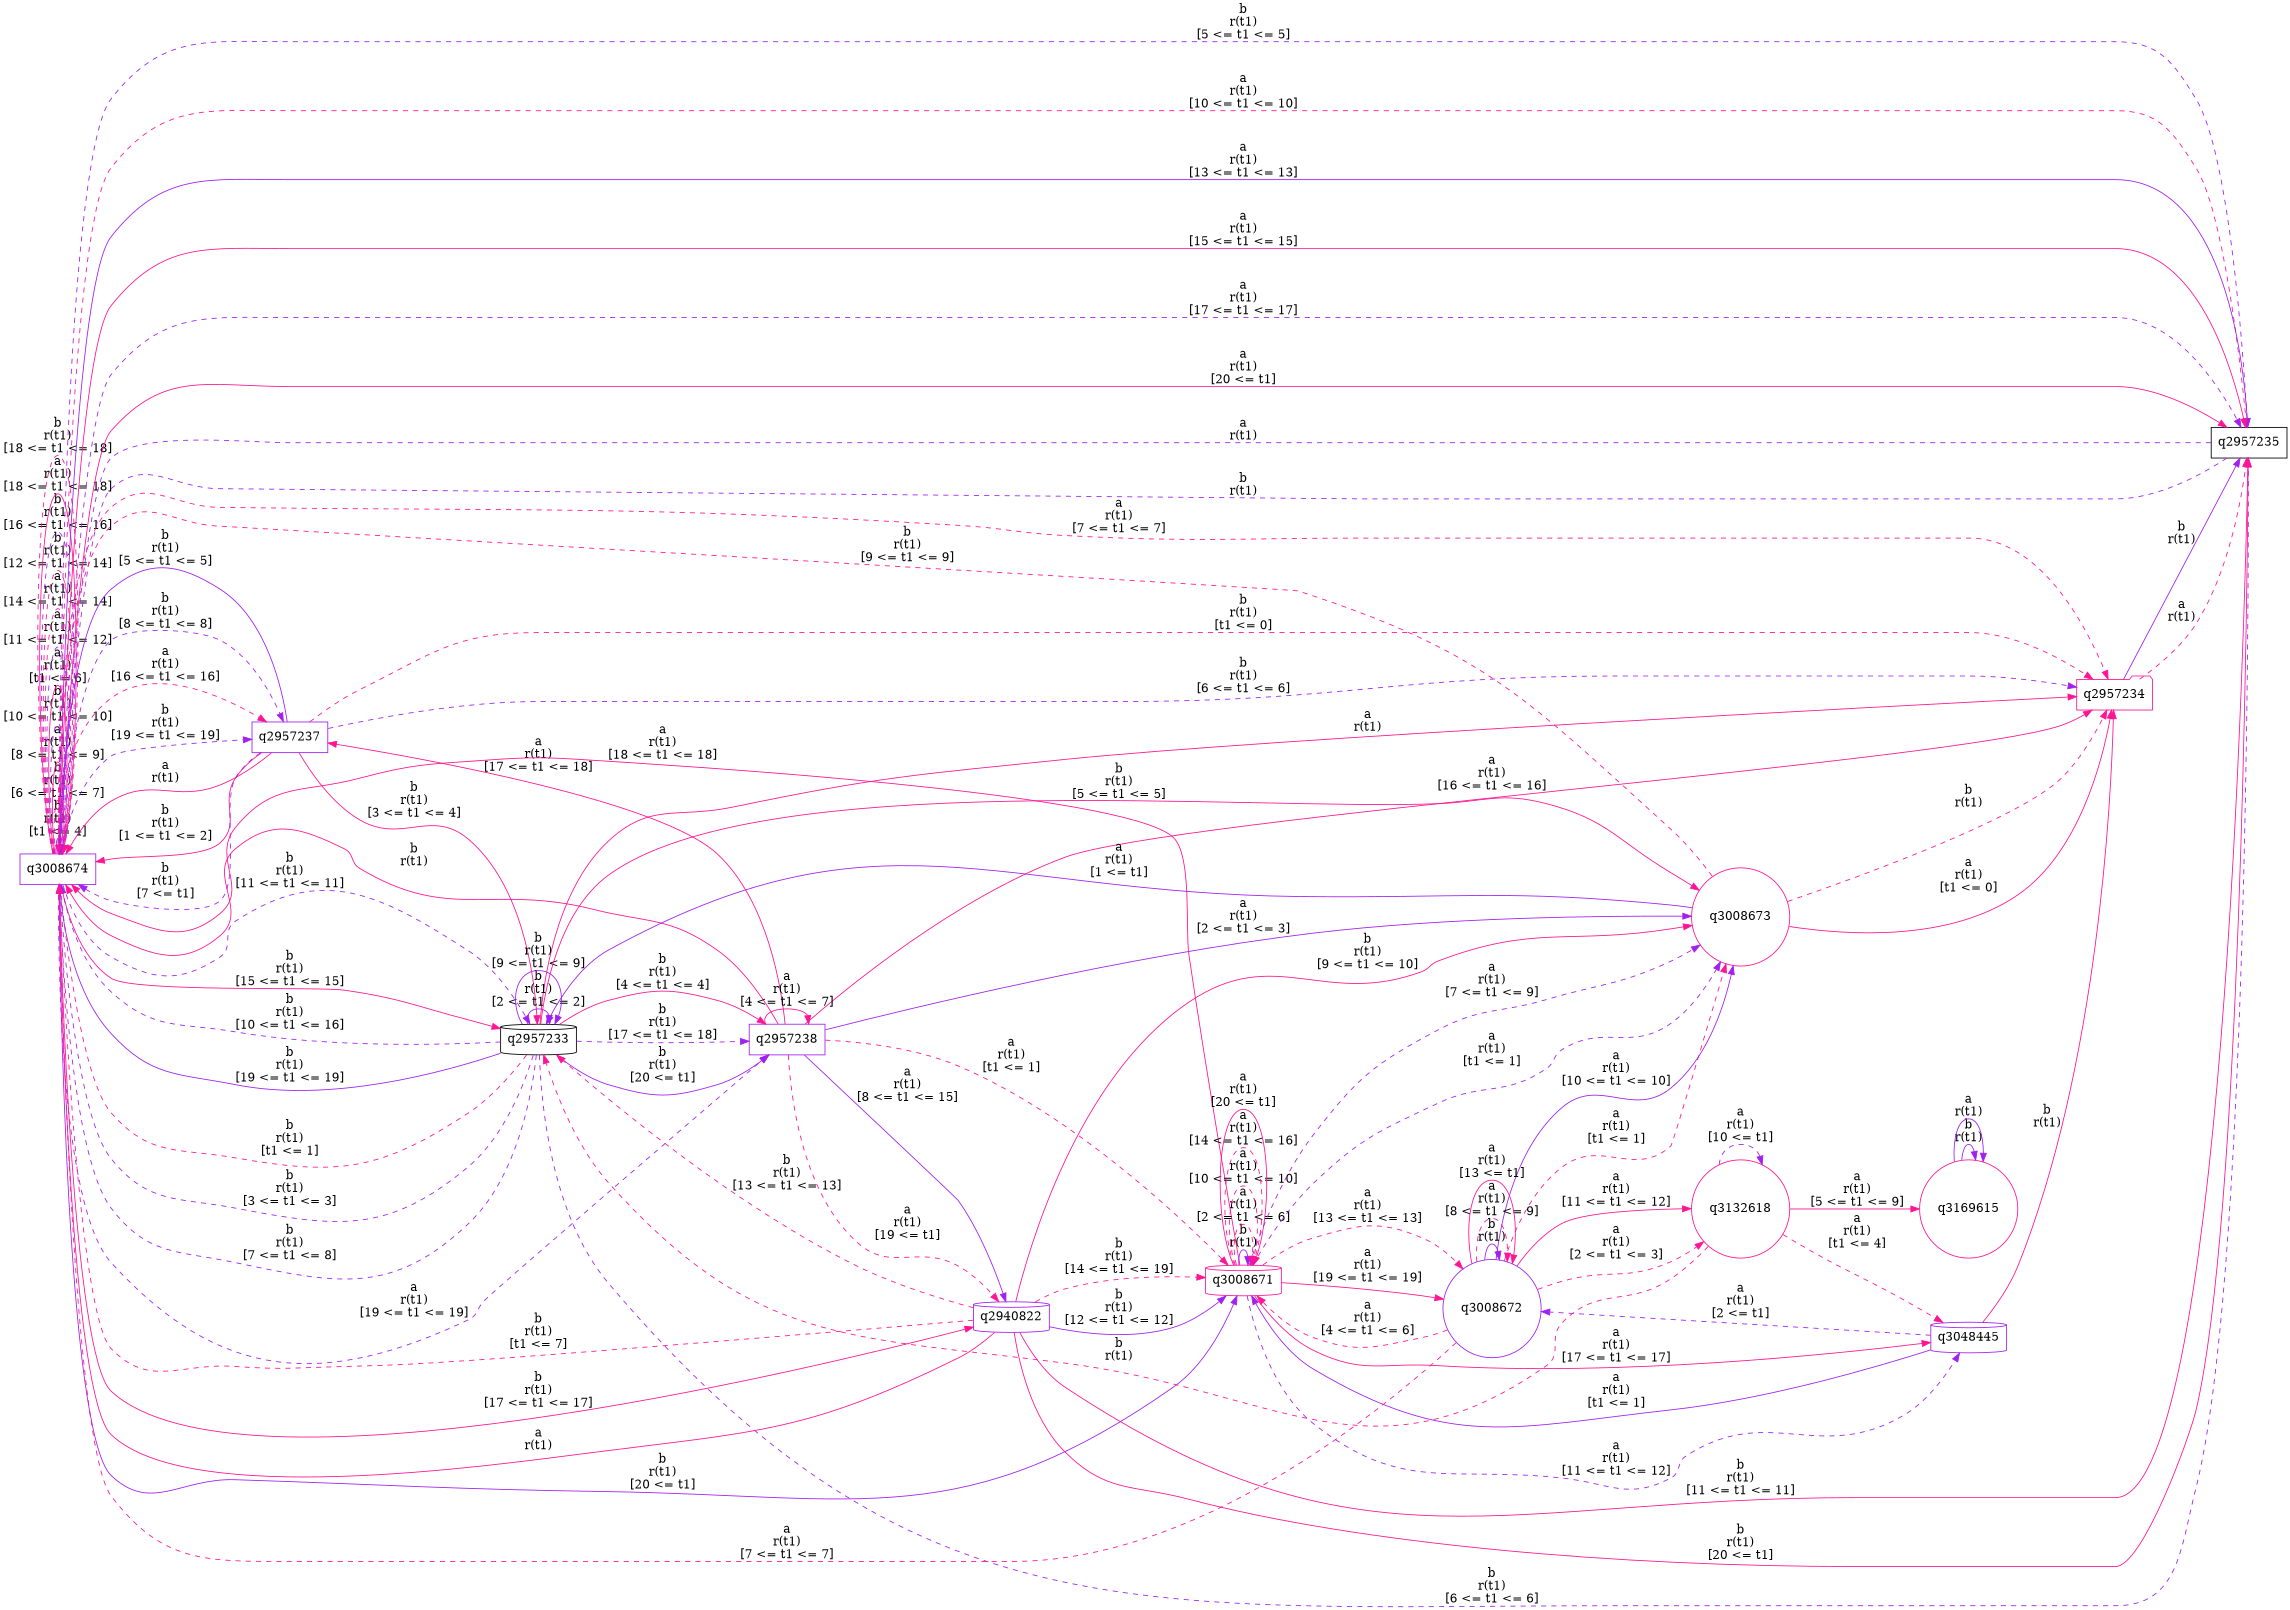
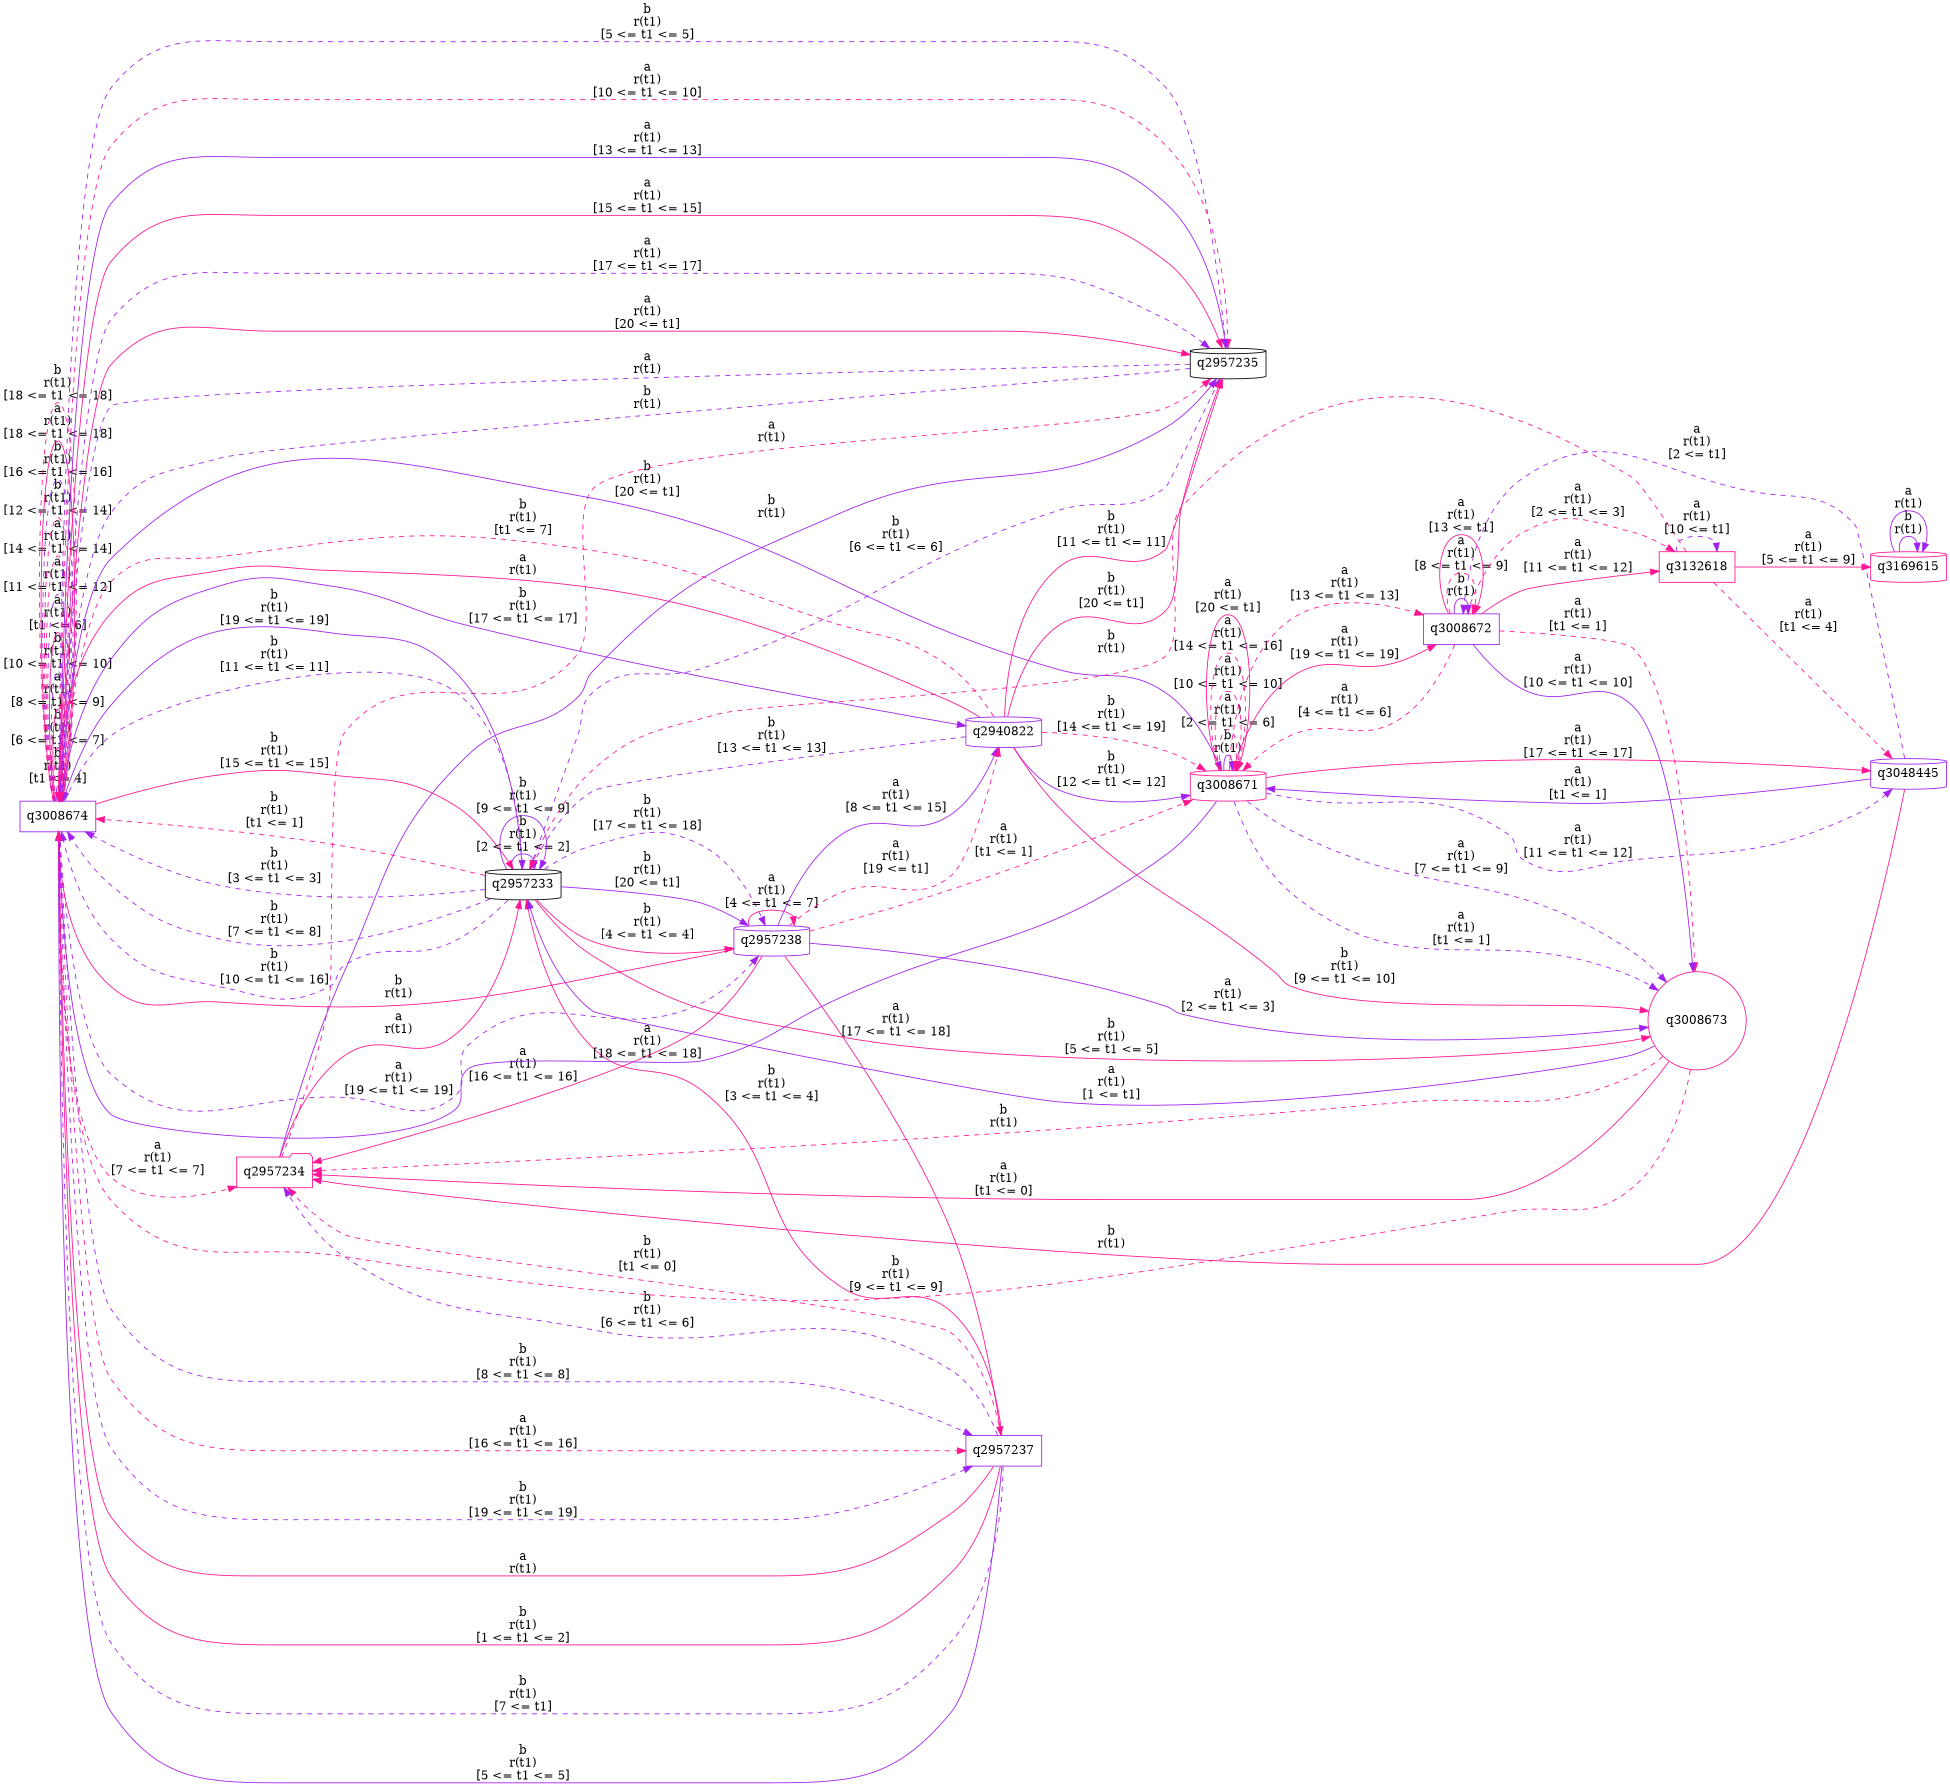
(2249, 443) -> (1228, 364)
(1233, 746) -> (411, 1048)
(793, 774) -> (538, 1061)
(787, 1040) -> (772, 941)
(755, 1207) -> (733, 767)
(1741, 1209) -> (1697, 567)
(1969, 1209) -> (1909, 567)
(1492, 1309) -> (1461, 629)
(283, 1436) -> (447, 620)
(500, 1561) -> none
